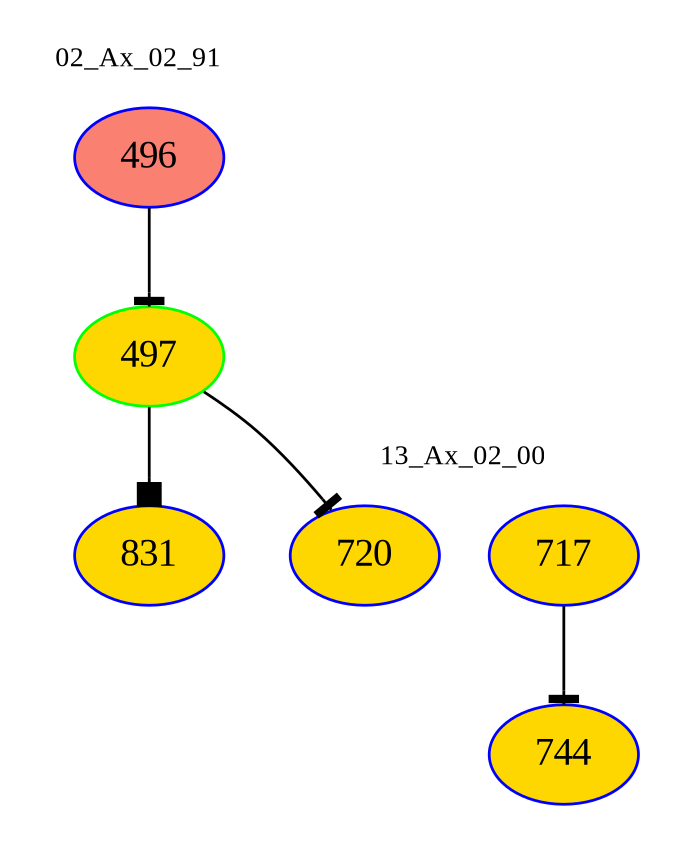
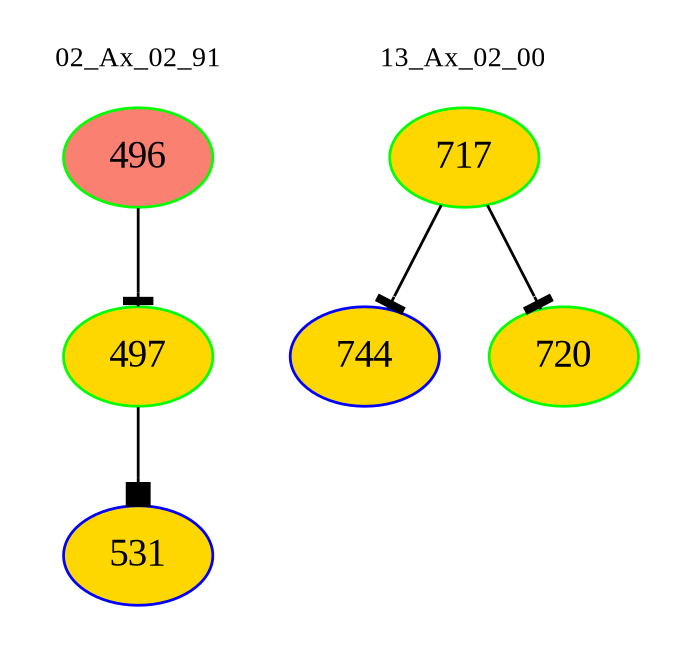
(149, 158) -> (138, 158)
(285, 457) -> (511, 251)
(149, 556) -> (138, 556)
(365, 556) -> (564, 357)
(564, 556) -> (464, 158)
